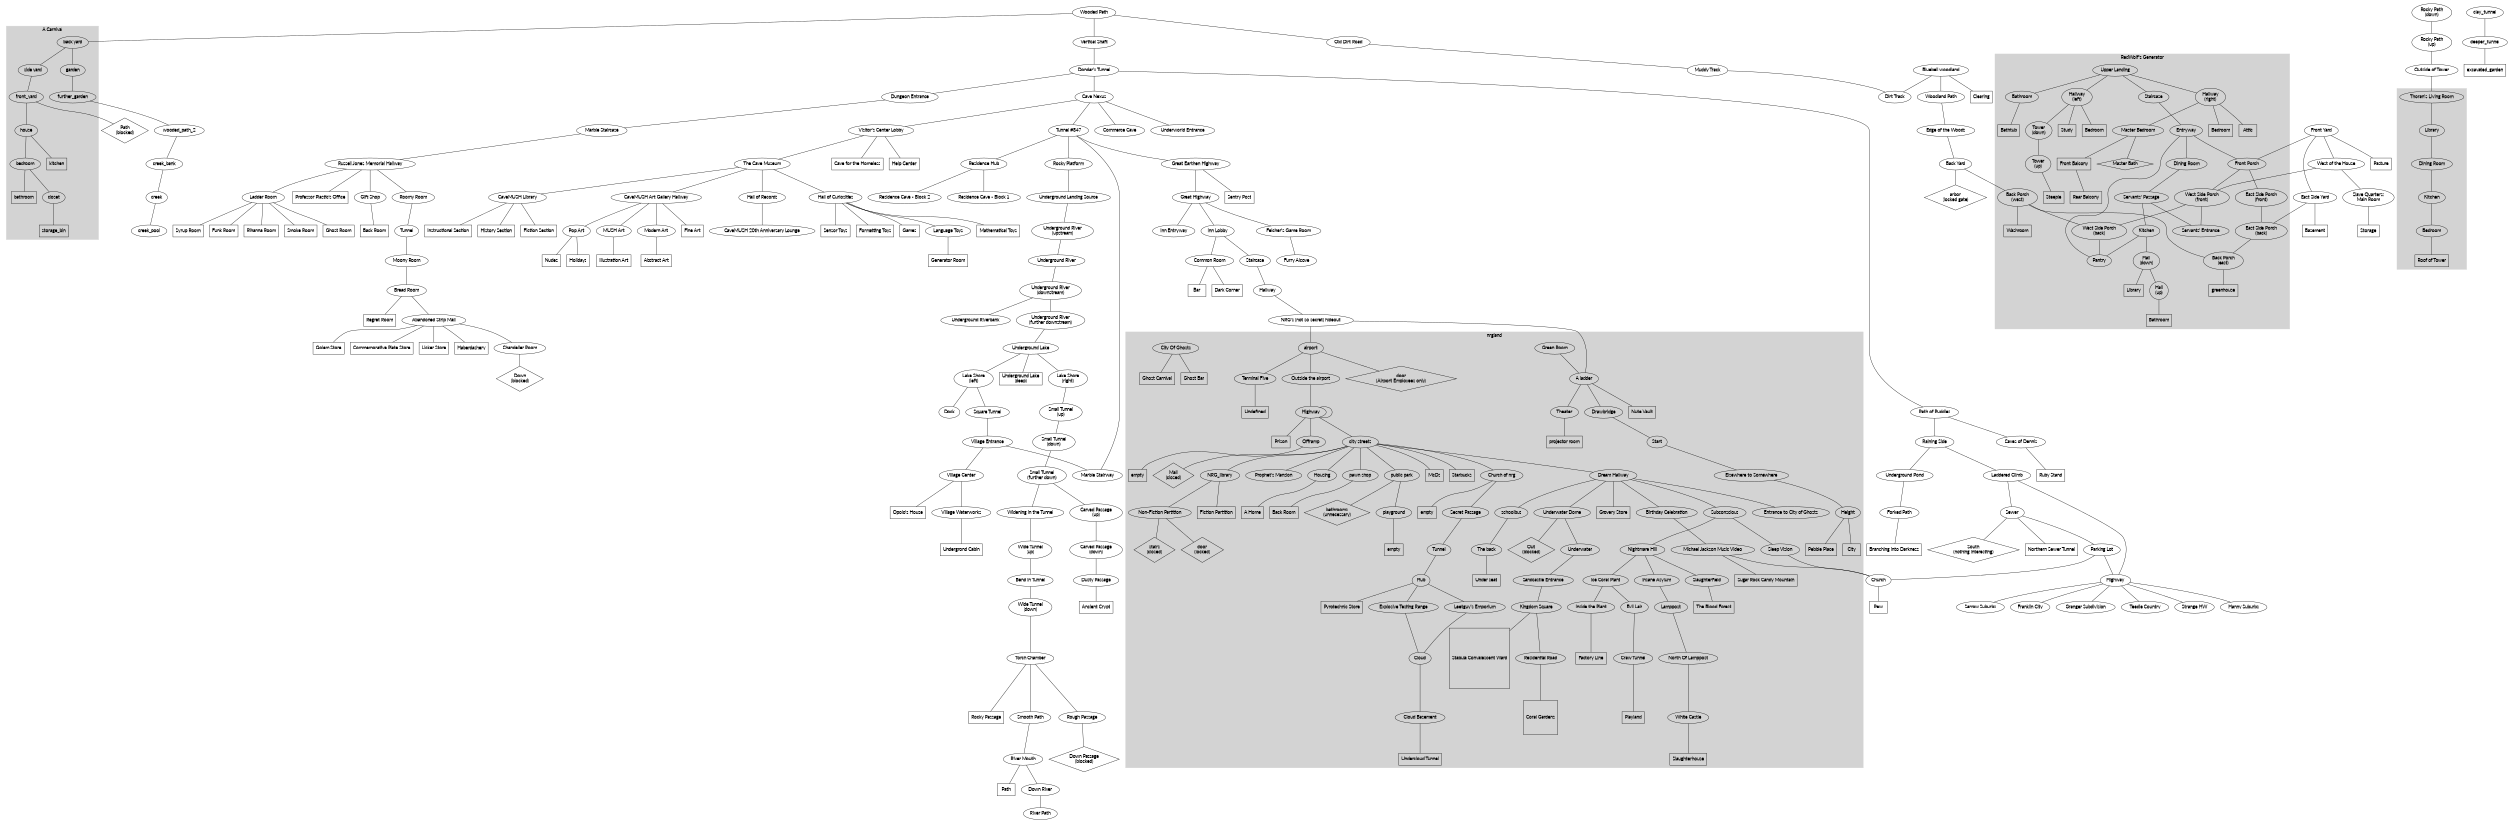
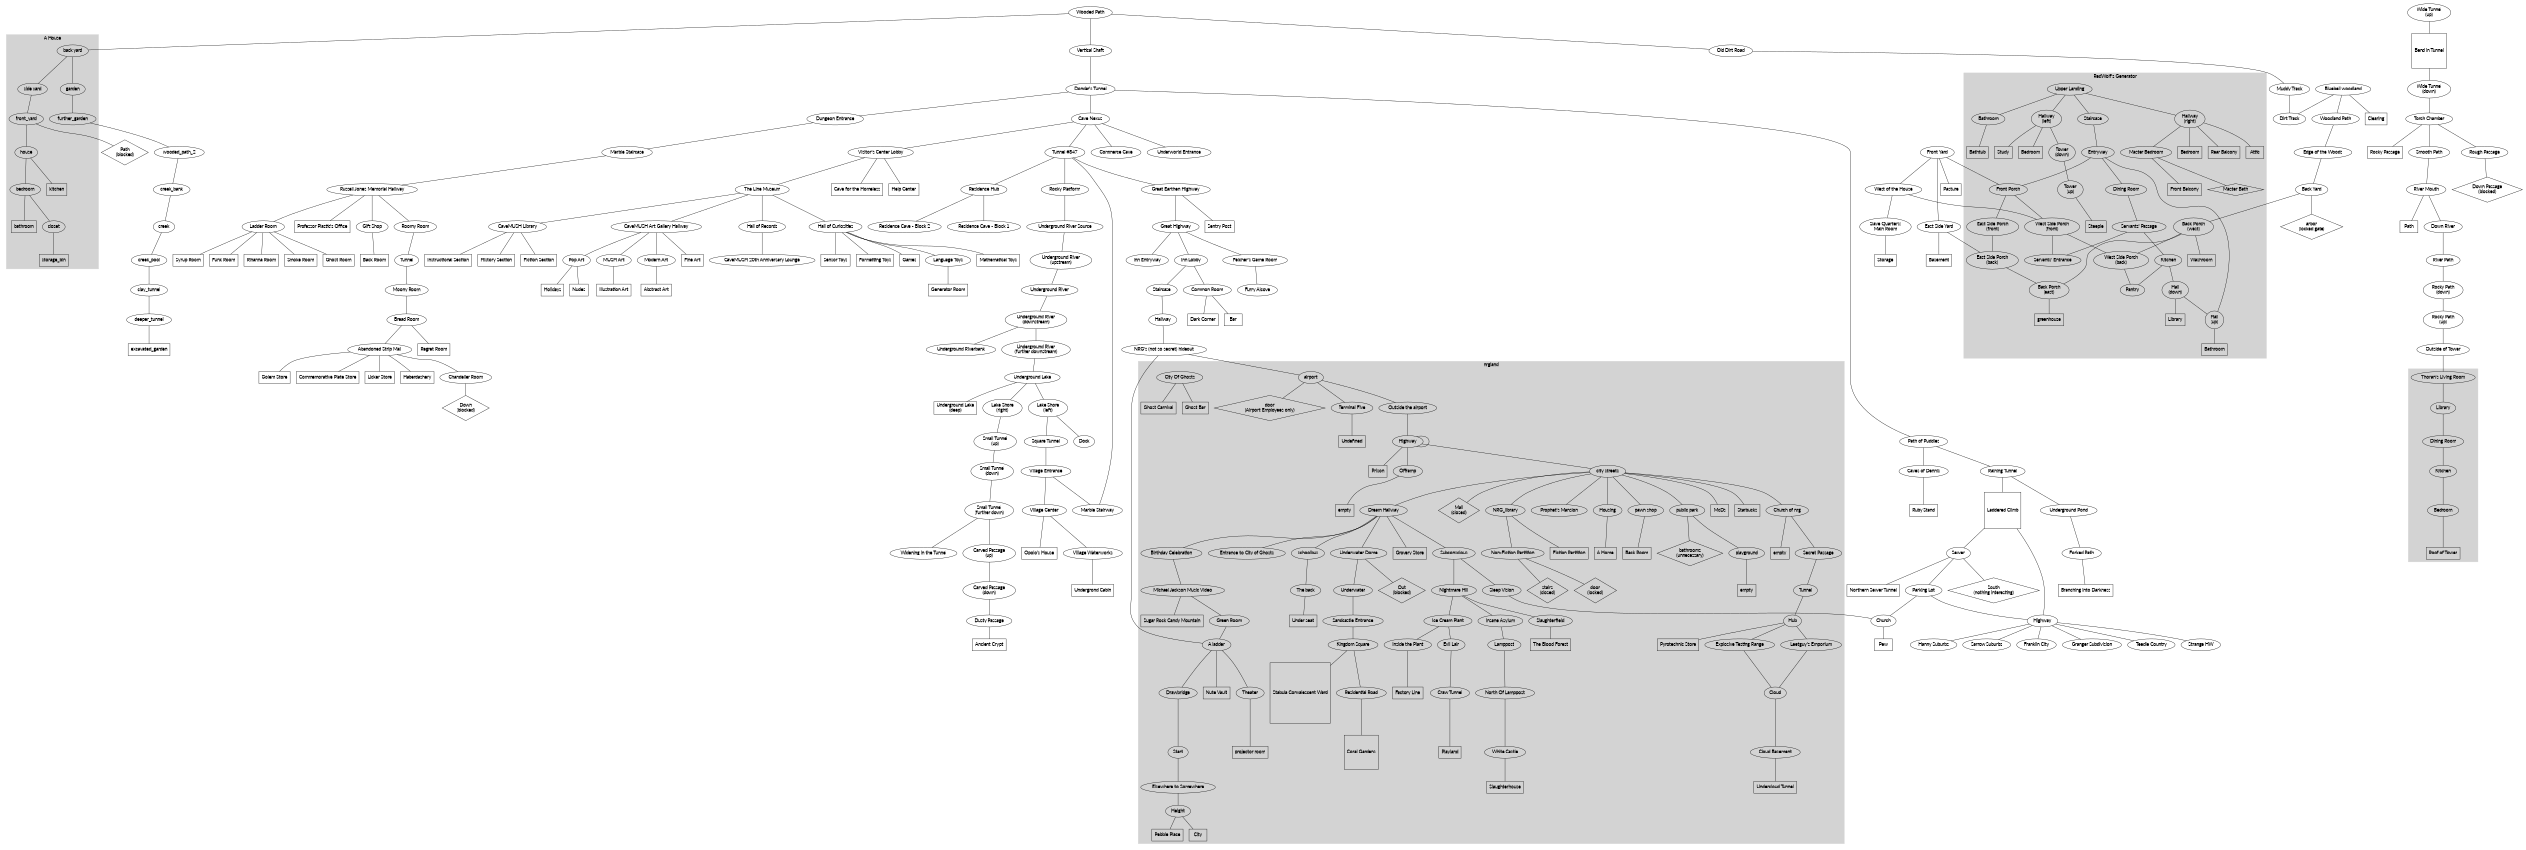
(52, 30) -> (52, 38)
(762, 164) -> (762, 190)
(2080, 181) -> (2208, 137)
(2108, 194) -> (2202, 206)
(1069, 197) -> (1065, 227)
none -> (2443, 274)
none -> (149, 275)
(1935, 442) -> (2003, 471)
(2007, 475) -> (2003, 510)
(1030, 530) -> none
(1799, 567) -> (1206, 606)
(1030, 580) -> (2429, 51)
(1606, 580) -> (1448, 621)
